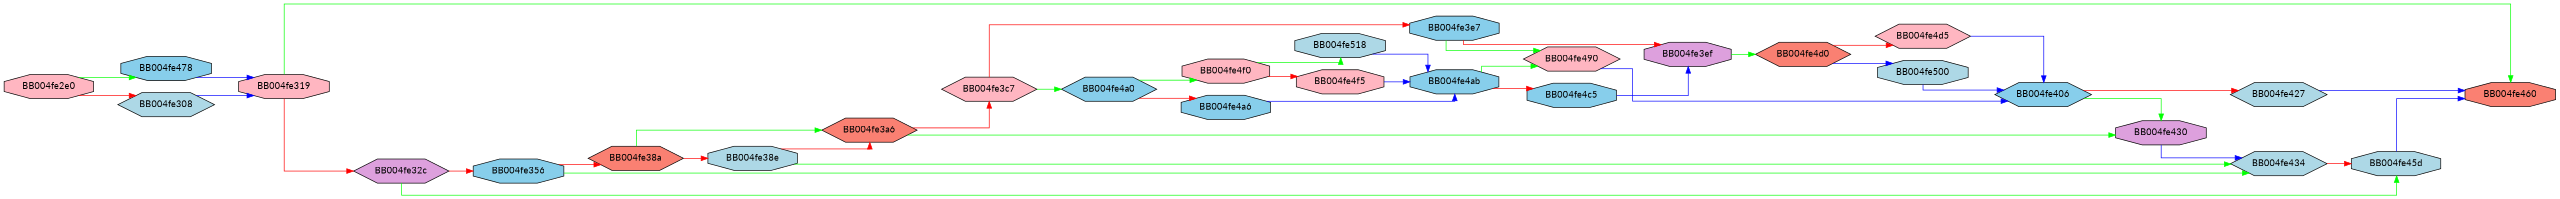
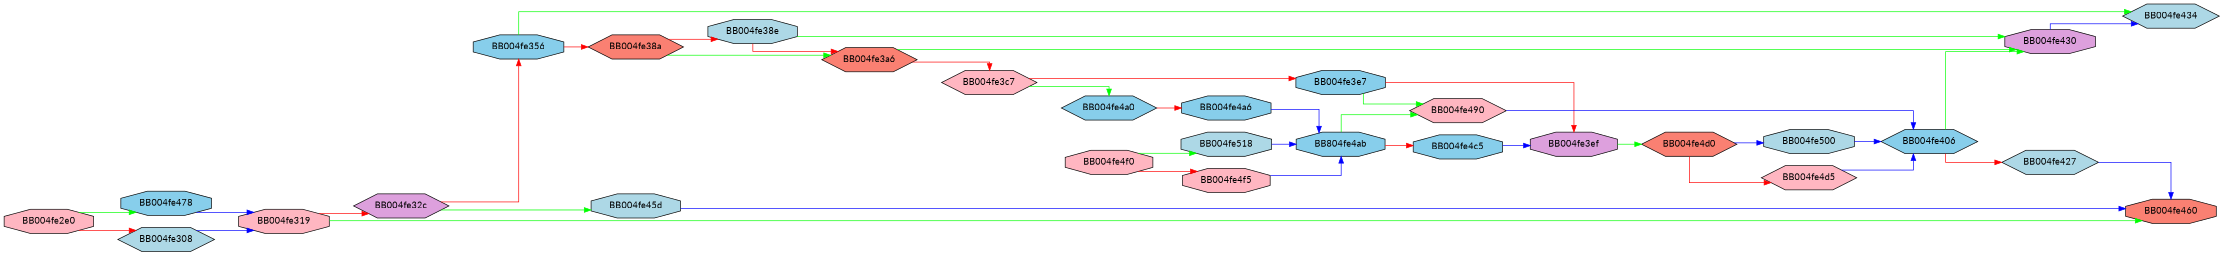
(1165, 80) -> none
(1454, 82) -> (1341, 144)
(1509, 164) -> (1398, 37)
(2336, 164) -> none
